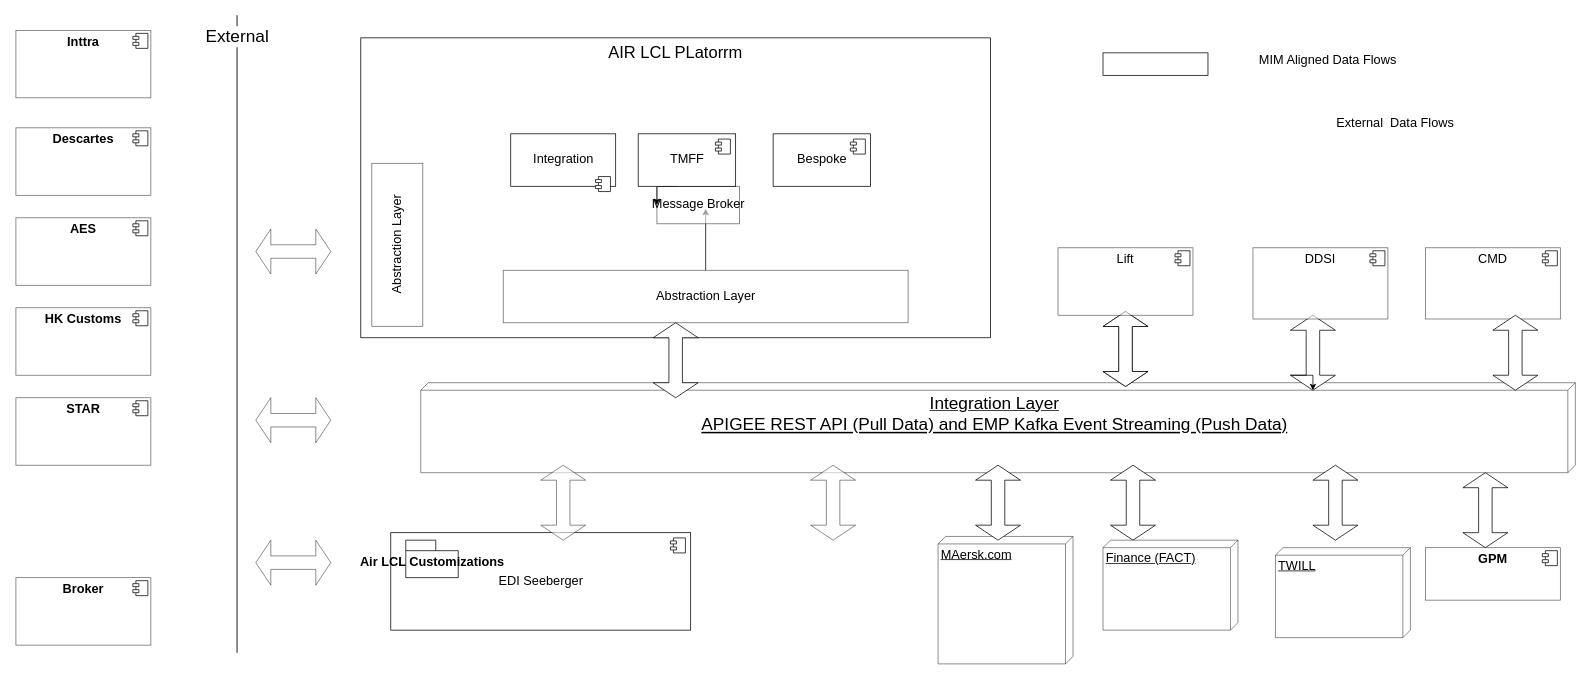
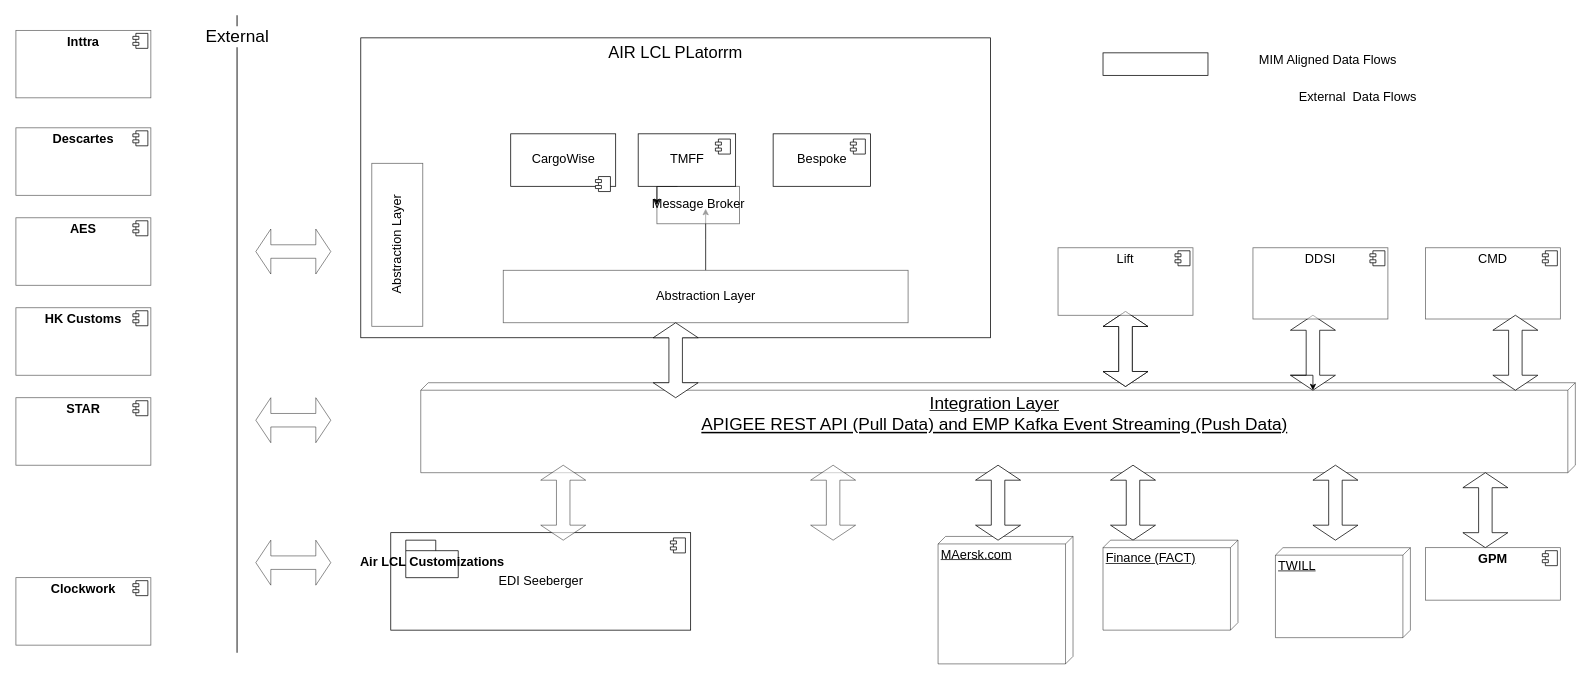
(1395, 124) -> (1358, 98)
(563, 160) -> (563, 160)
(37, 578) -> (46, 578)
